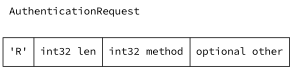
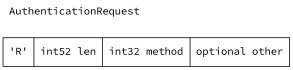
(68, 52) -> (68, 52)
